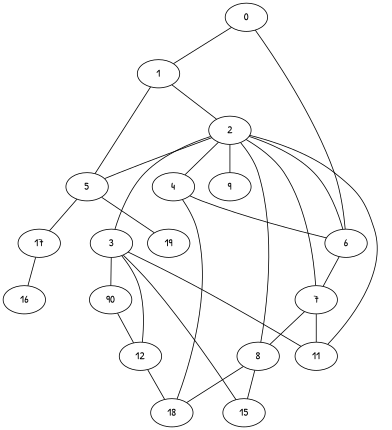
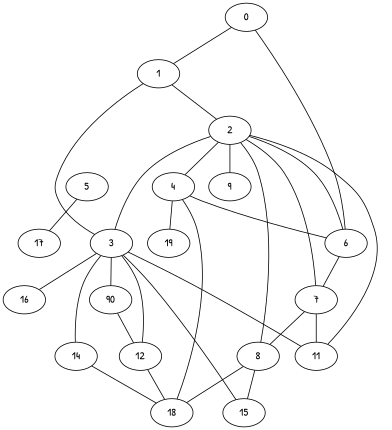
(123, 130) -> (69, 153)
(153, 160) -> none
(128, 215) -> (171, 215)
(32, 272) -> (68, 271)
none -> (76, 356)
